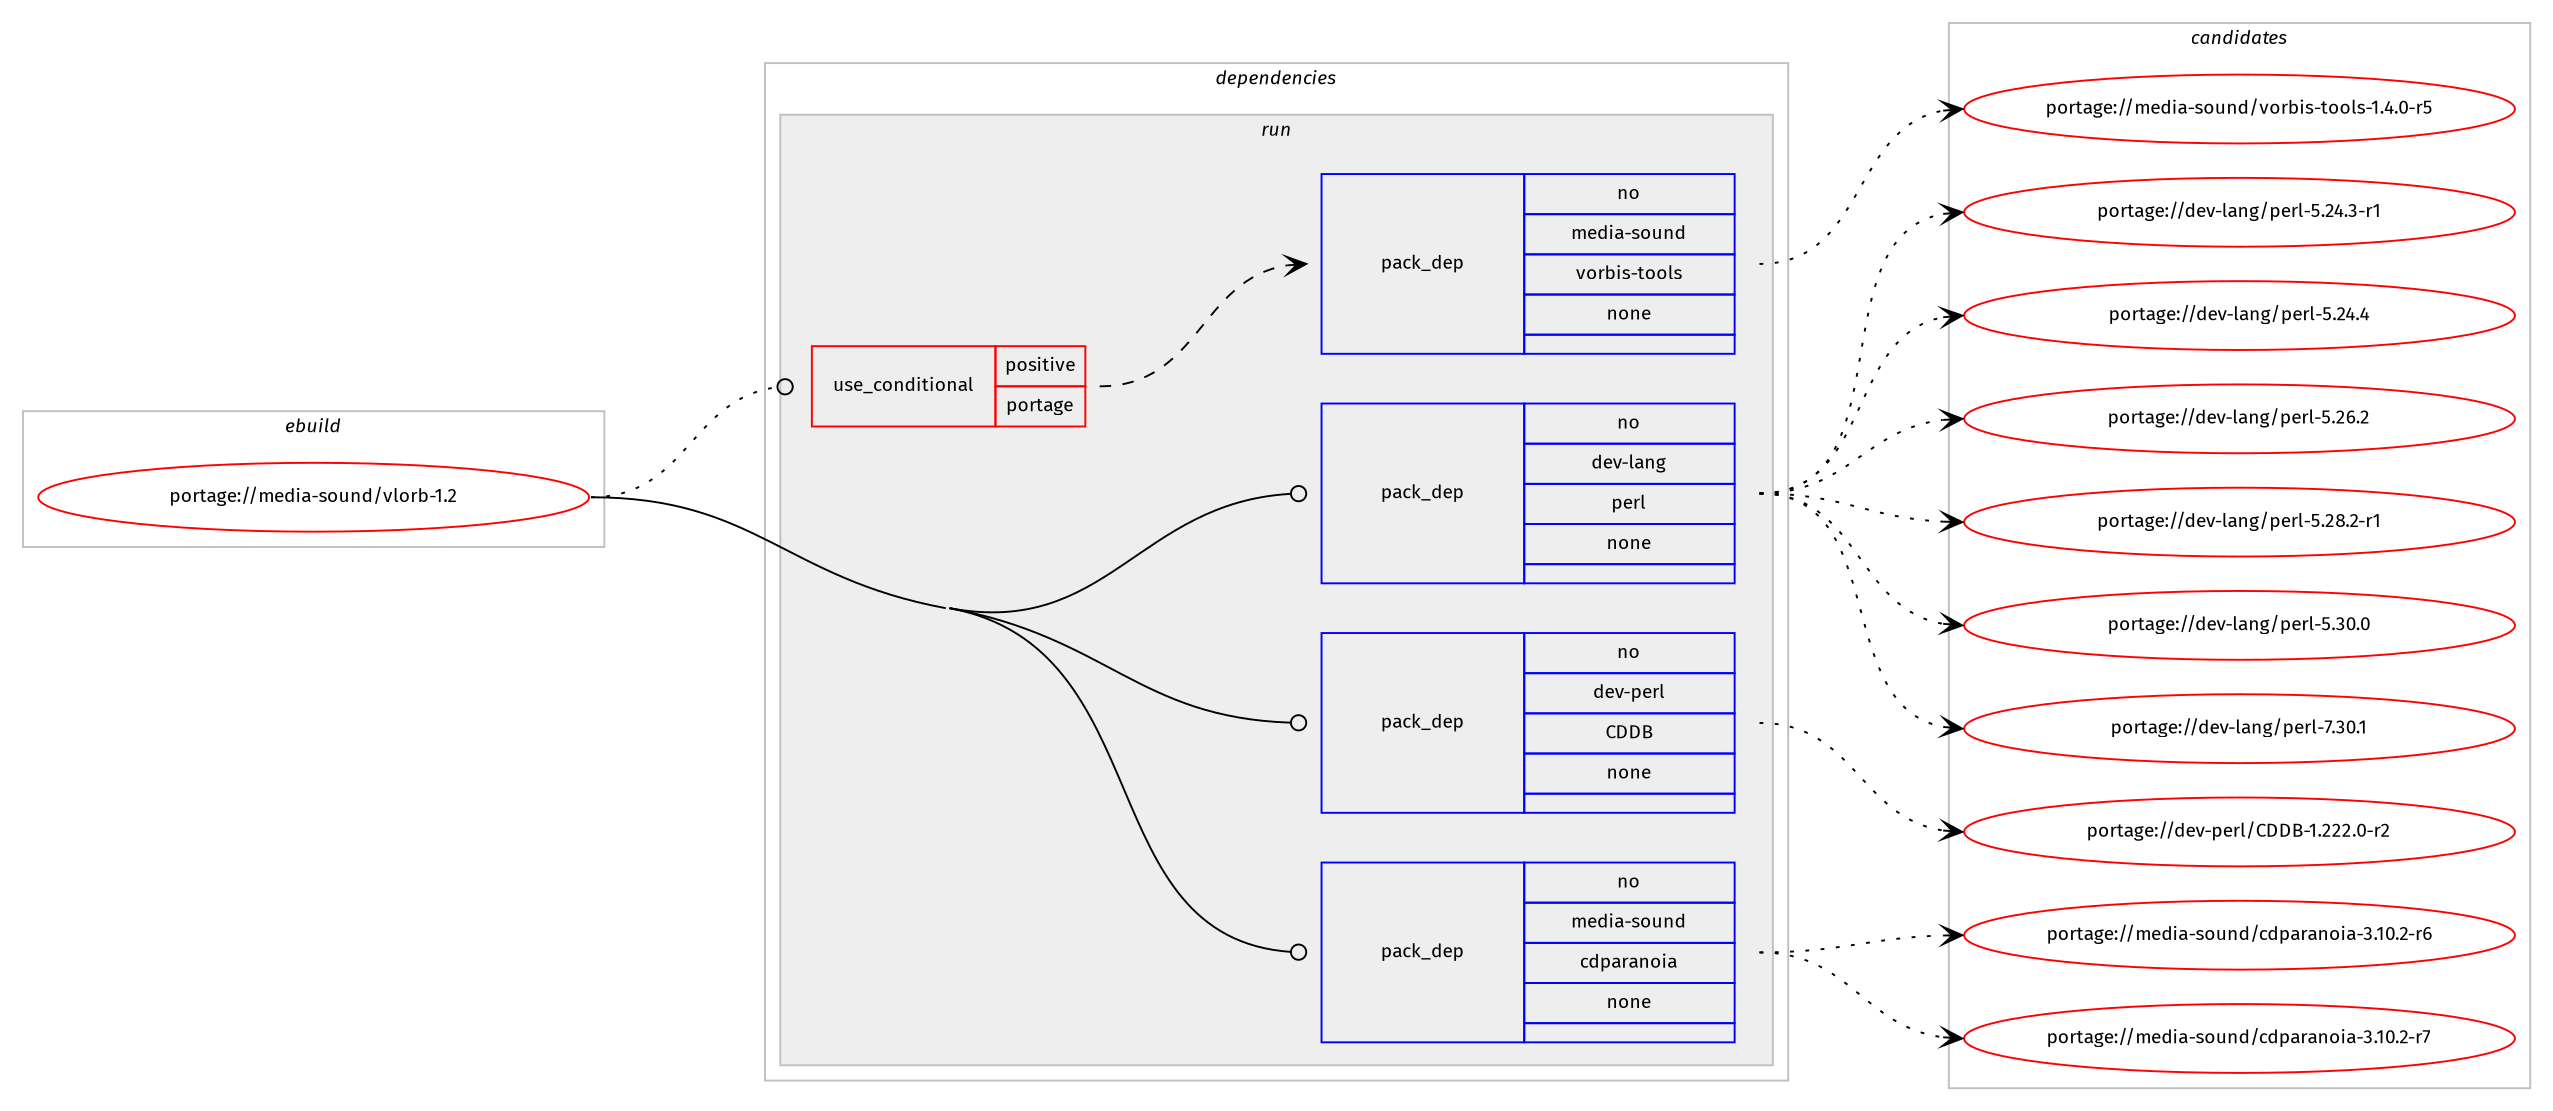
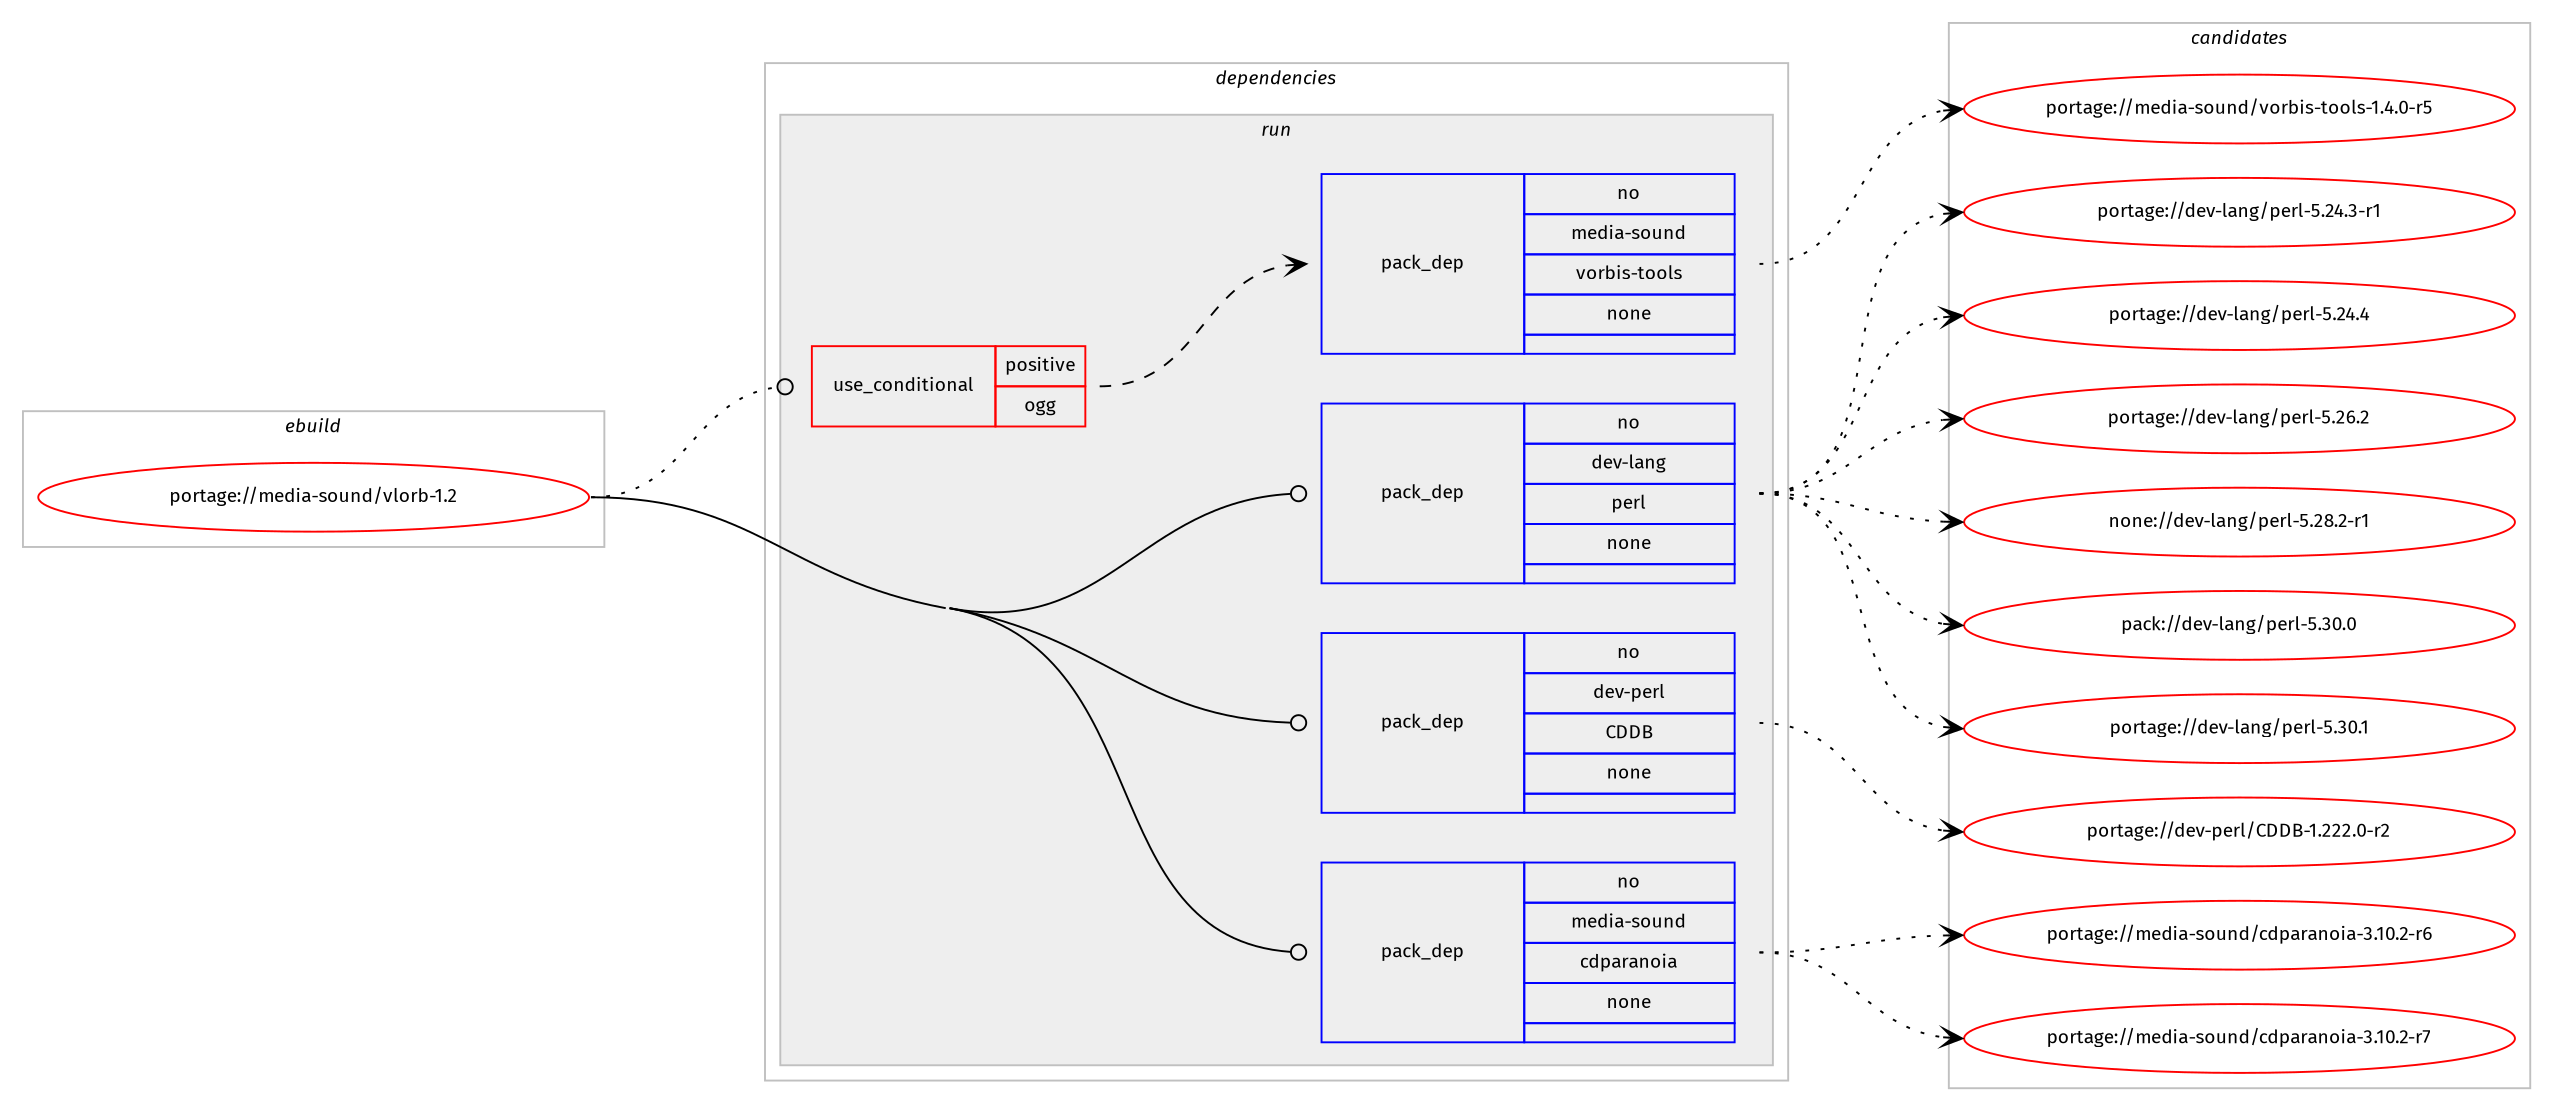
(1040, 405) -> (1040, 405)
(2240, 522) -> (2240, 522)
(2240, 625) -> (2240, 625)
(2240, 729) -> (2240, 729)
